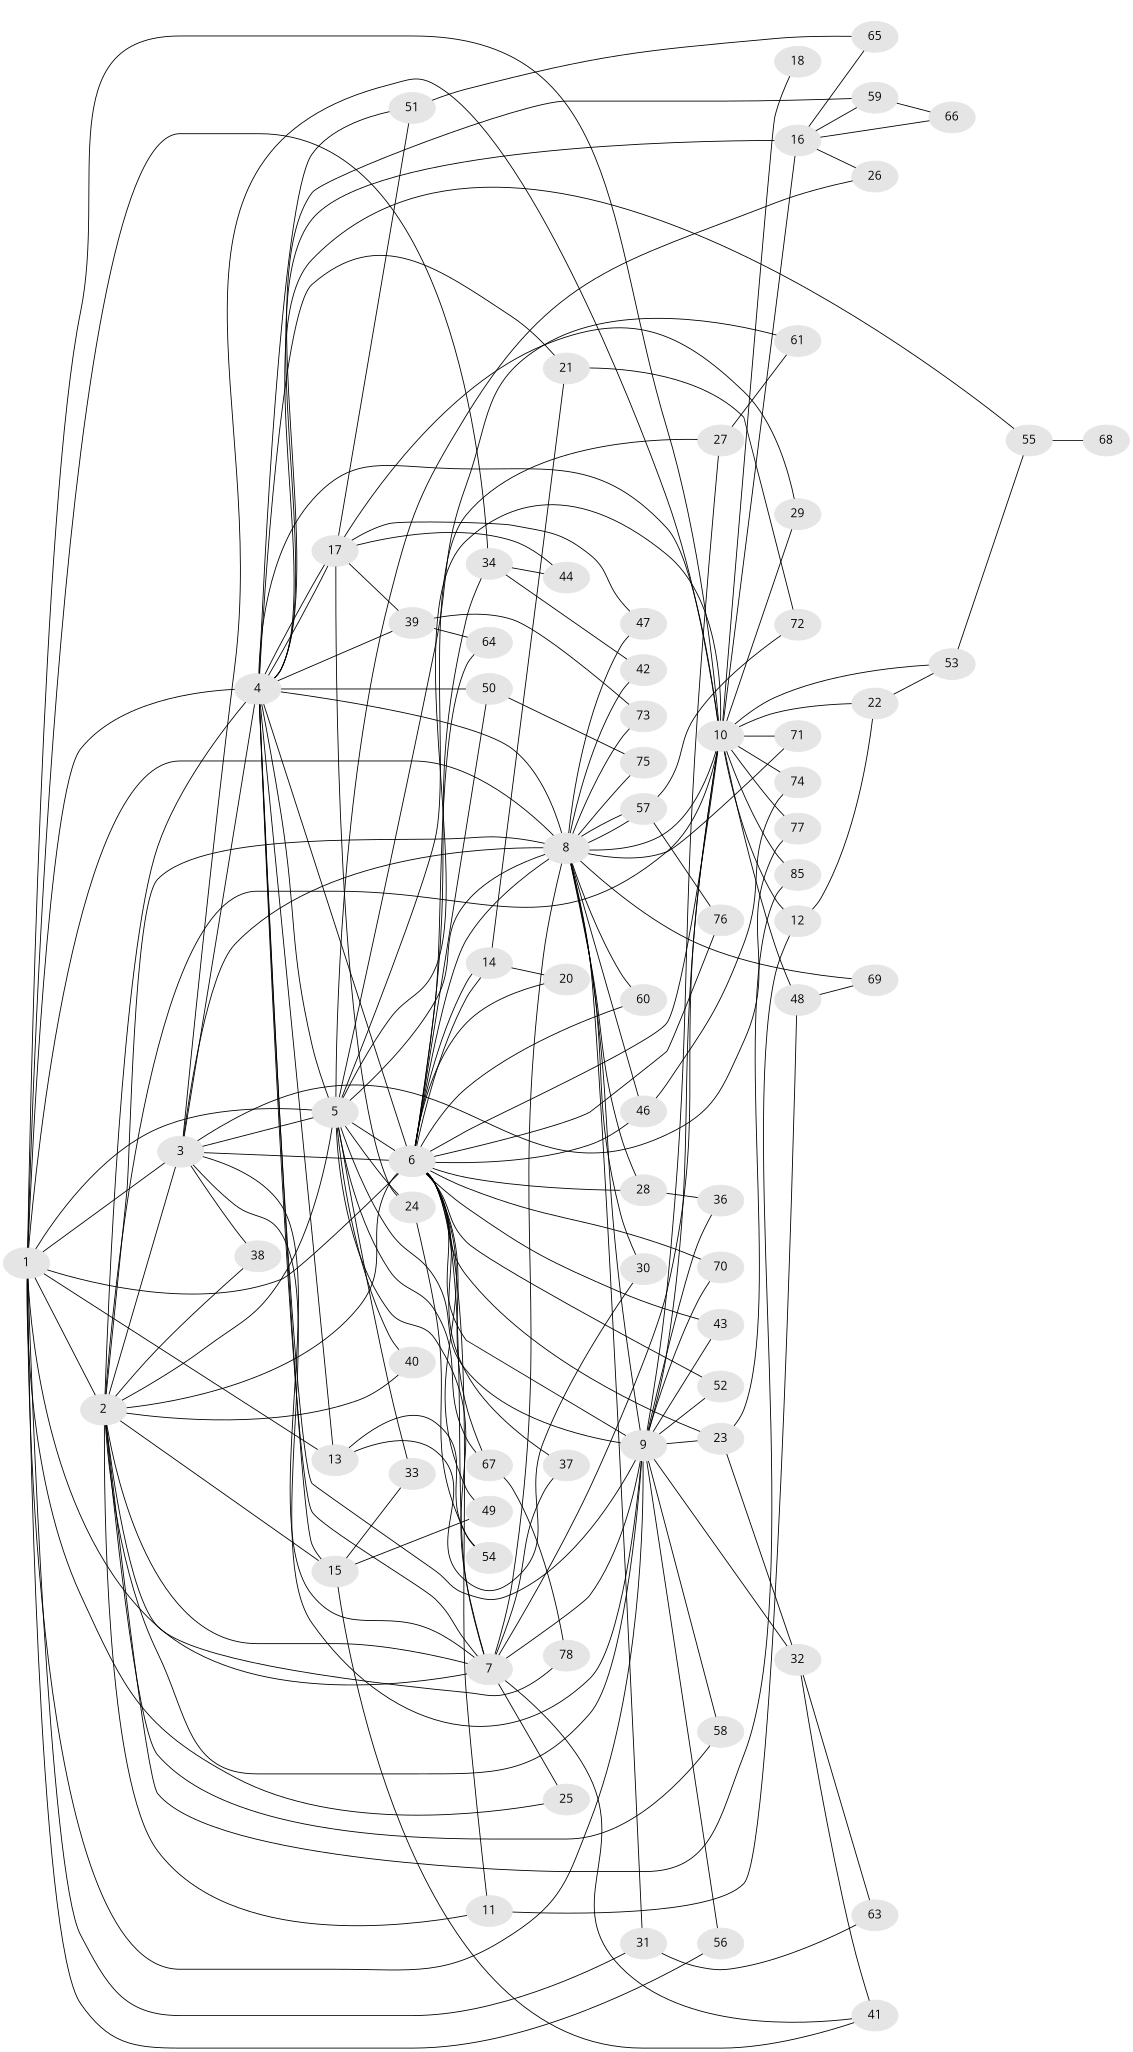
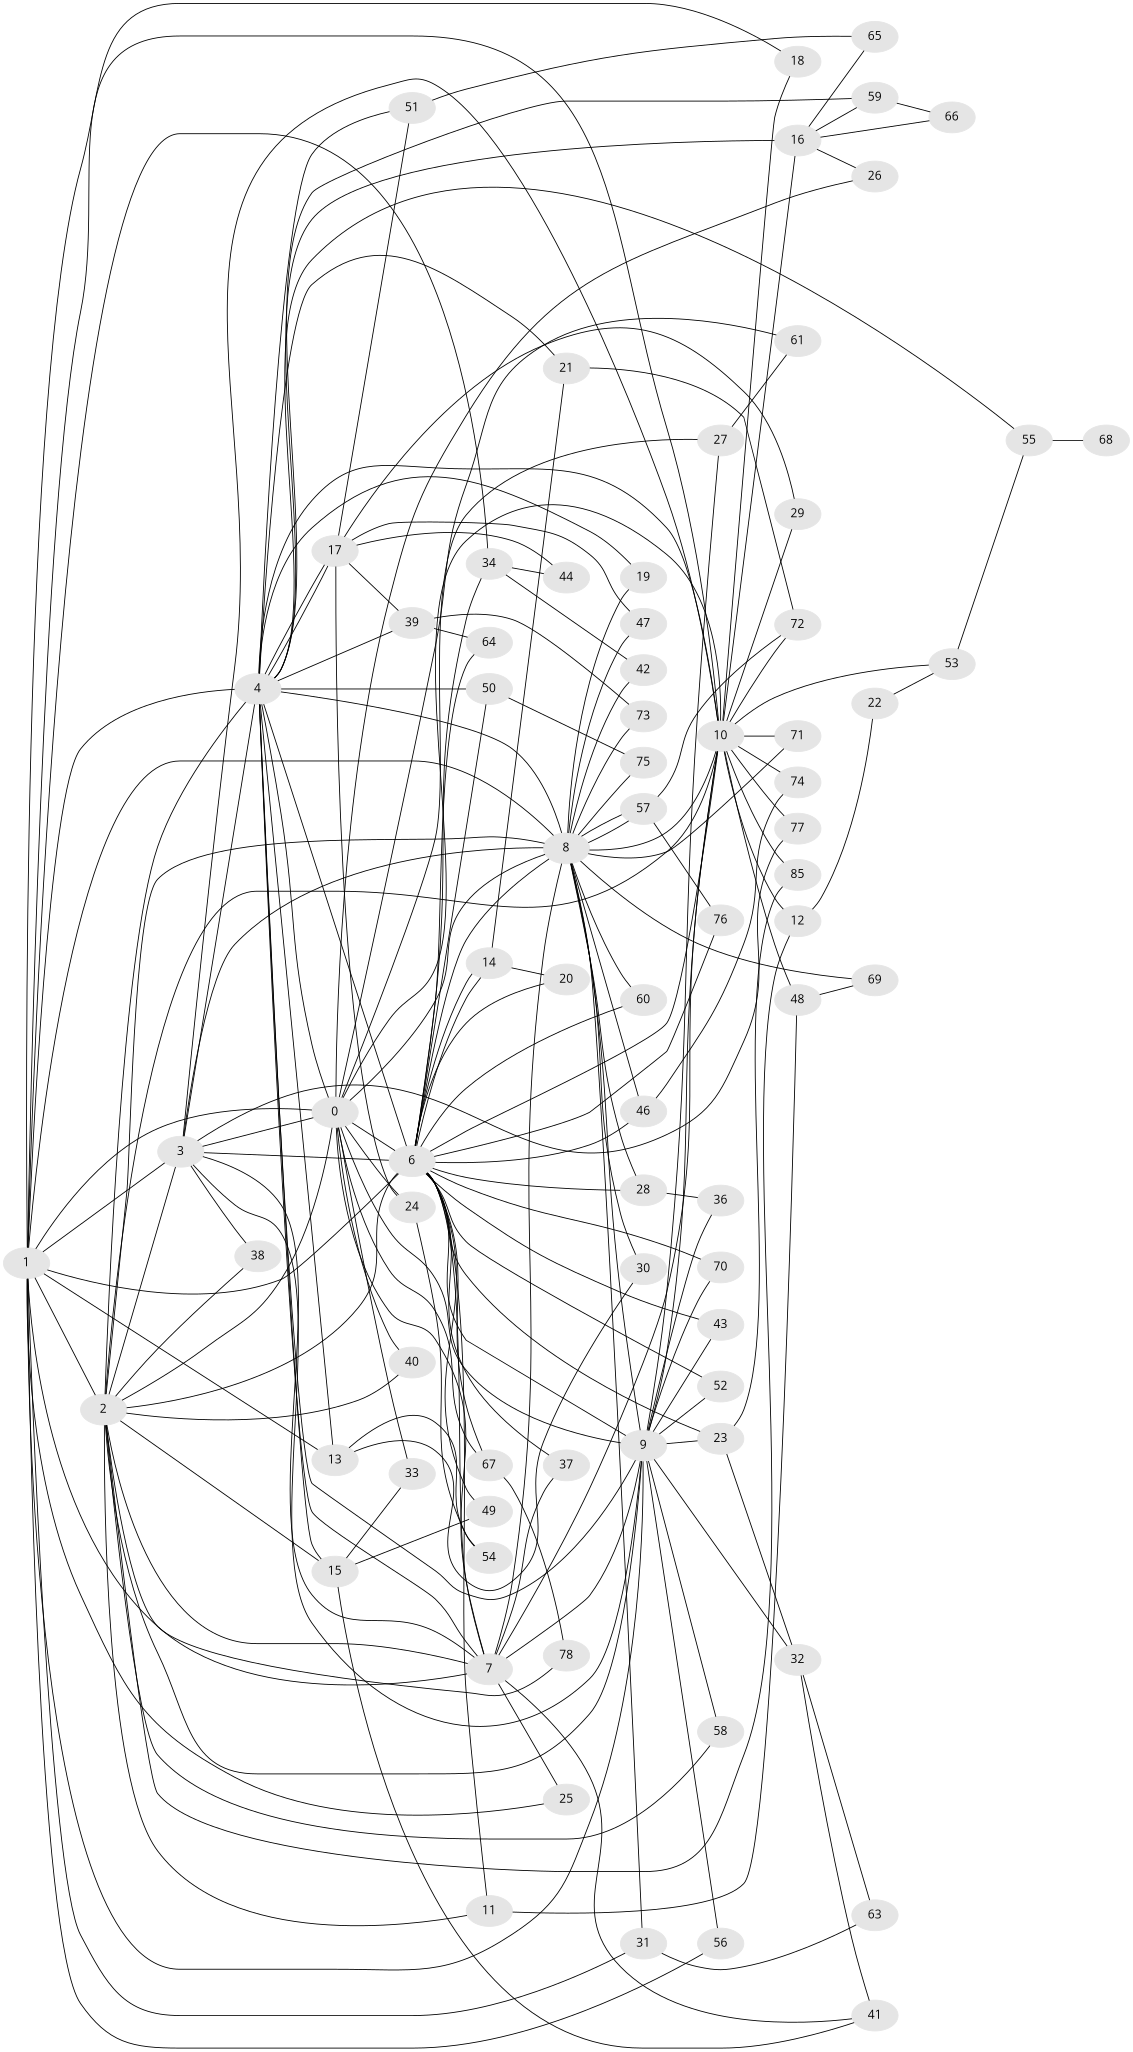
none -> (59, 296)
none -> (644, 578)
(794, 709) -> (756, 679)
(335, 1112) -> (335, 1112)
